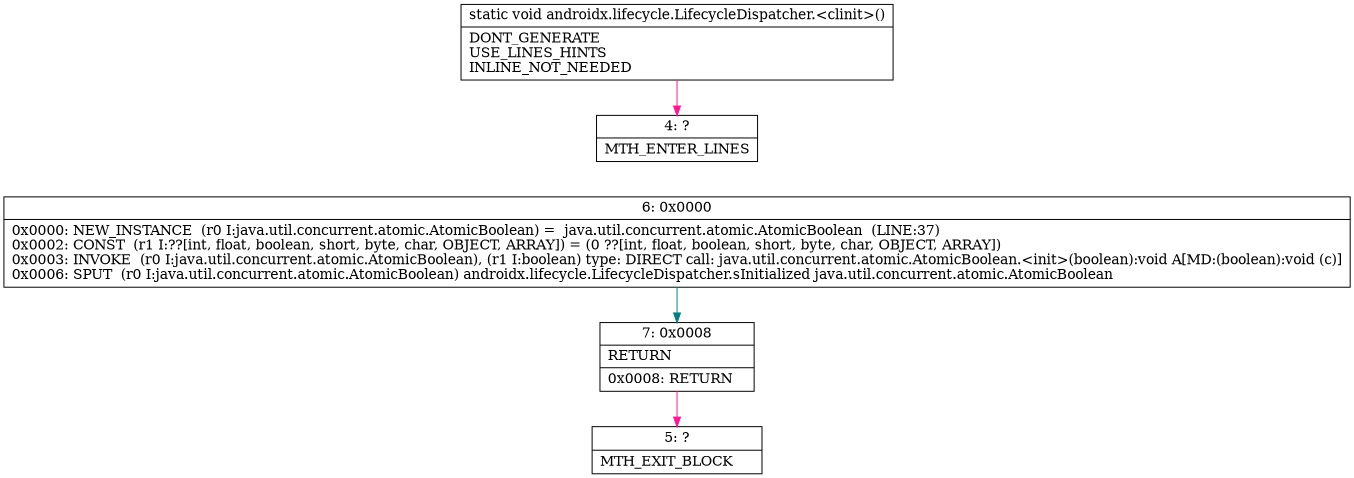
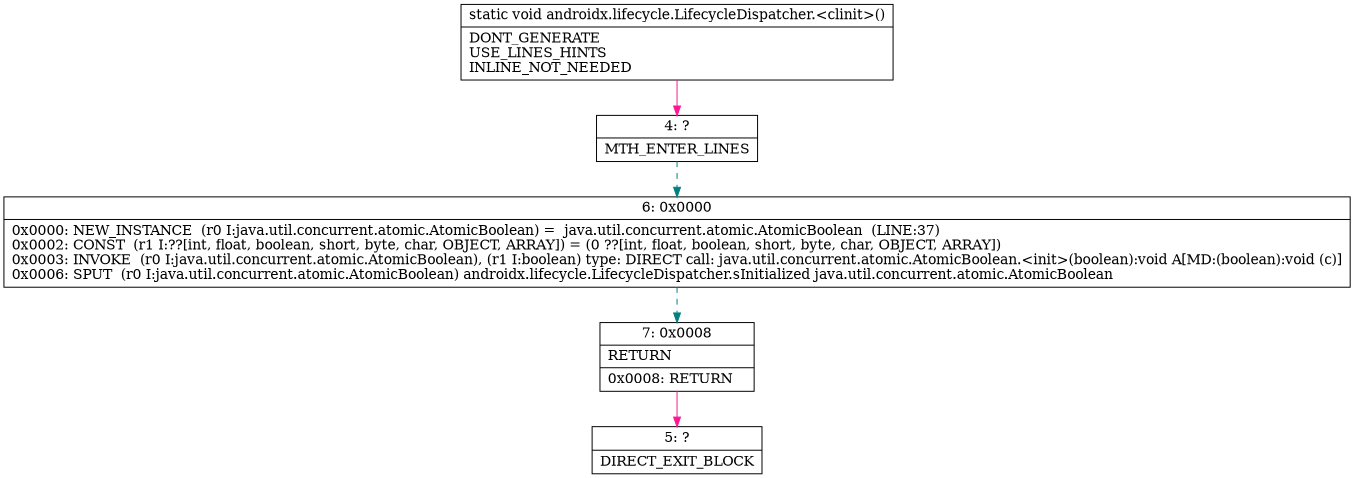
none -> (677, 174)
(677, 300) -> (677, 300)
(667, 462) -> (677, 462)
